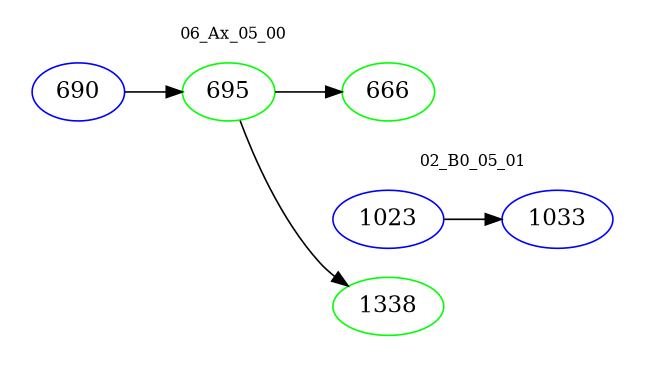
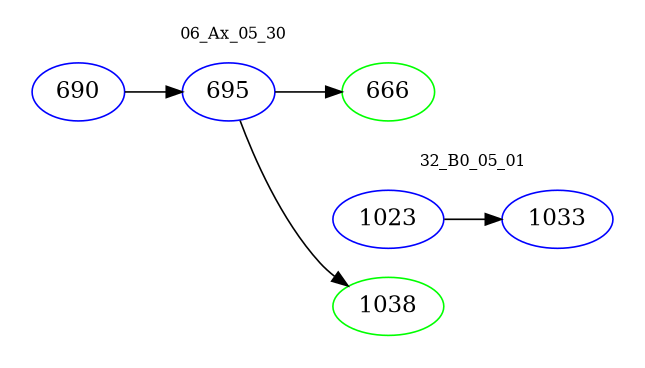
(233, 35) -> (233, 35)
(229, 92) -> (229, 92)
(473, 162) -> (473, 162)
(388, 306) -> (388, 306)
